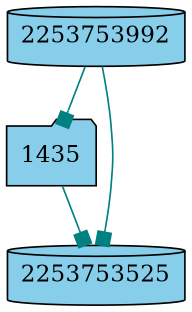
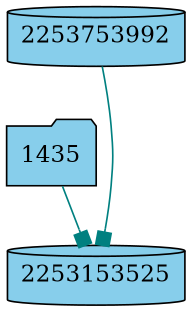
(77, 89) -> none
(96, 275) -> (96, 275)
